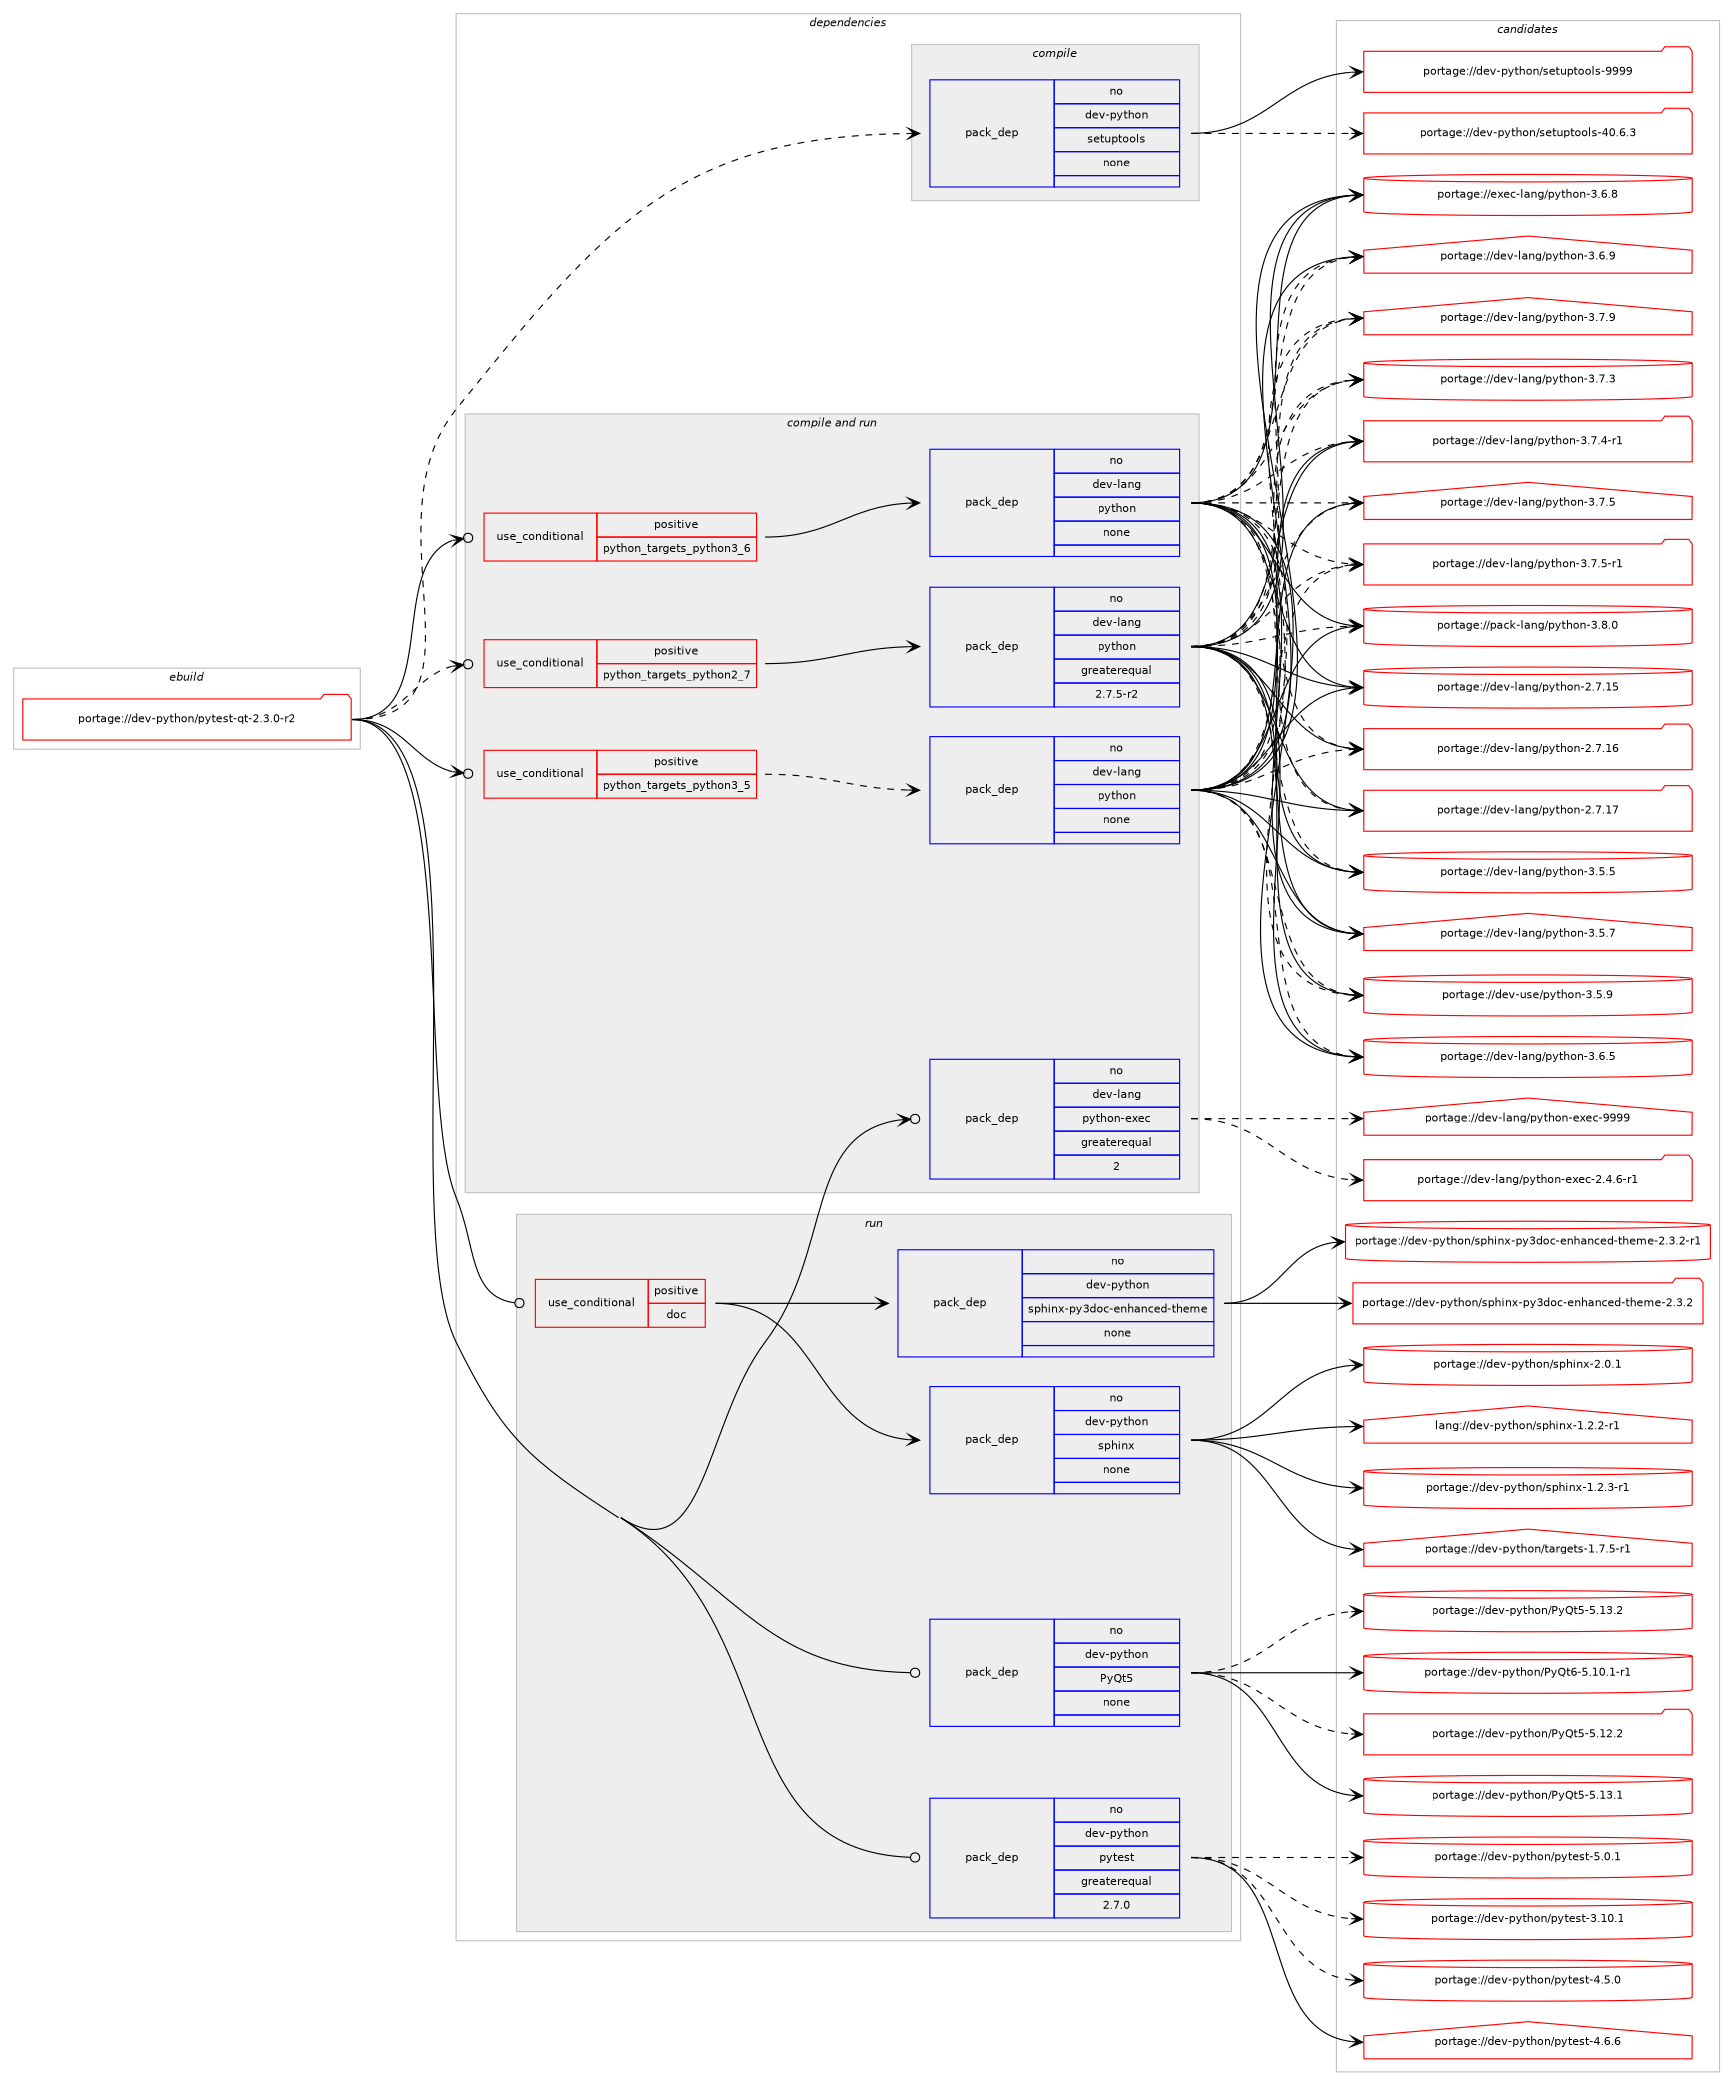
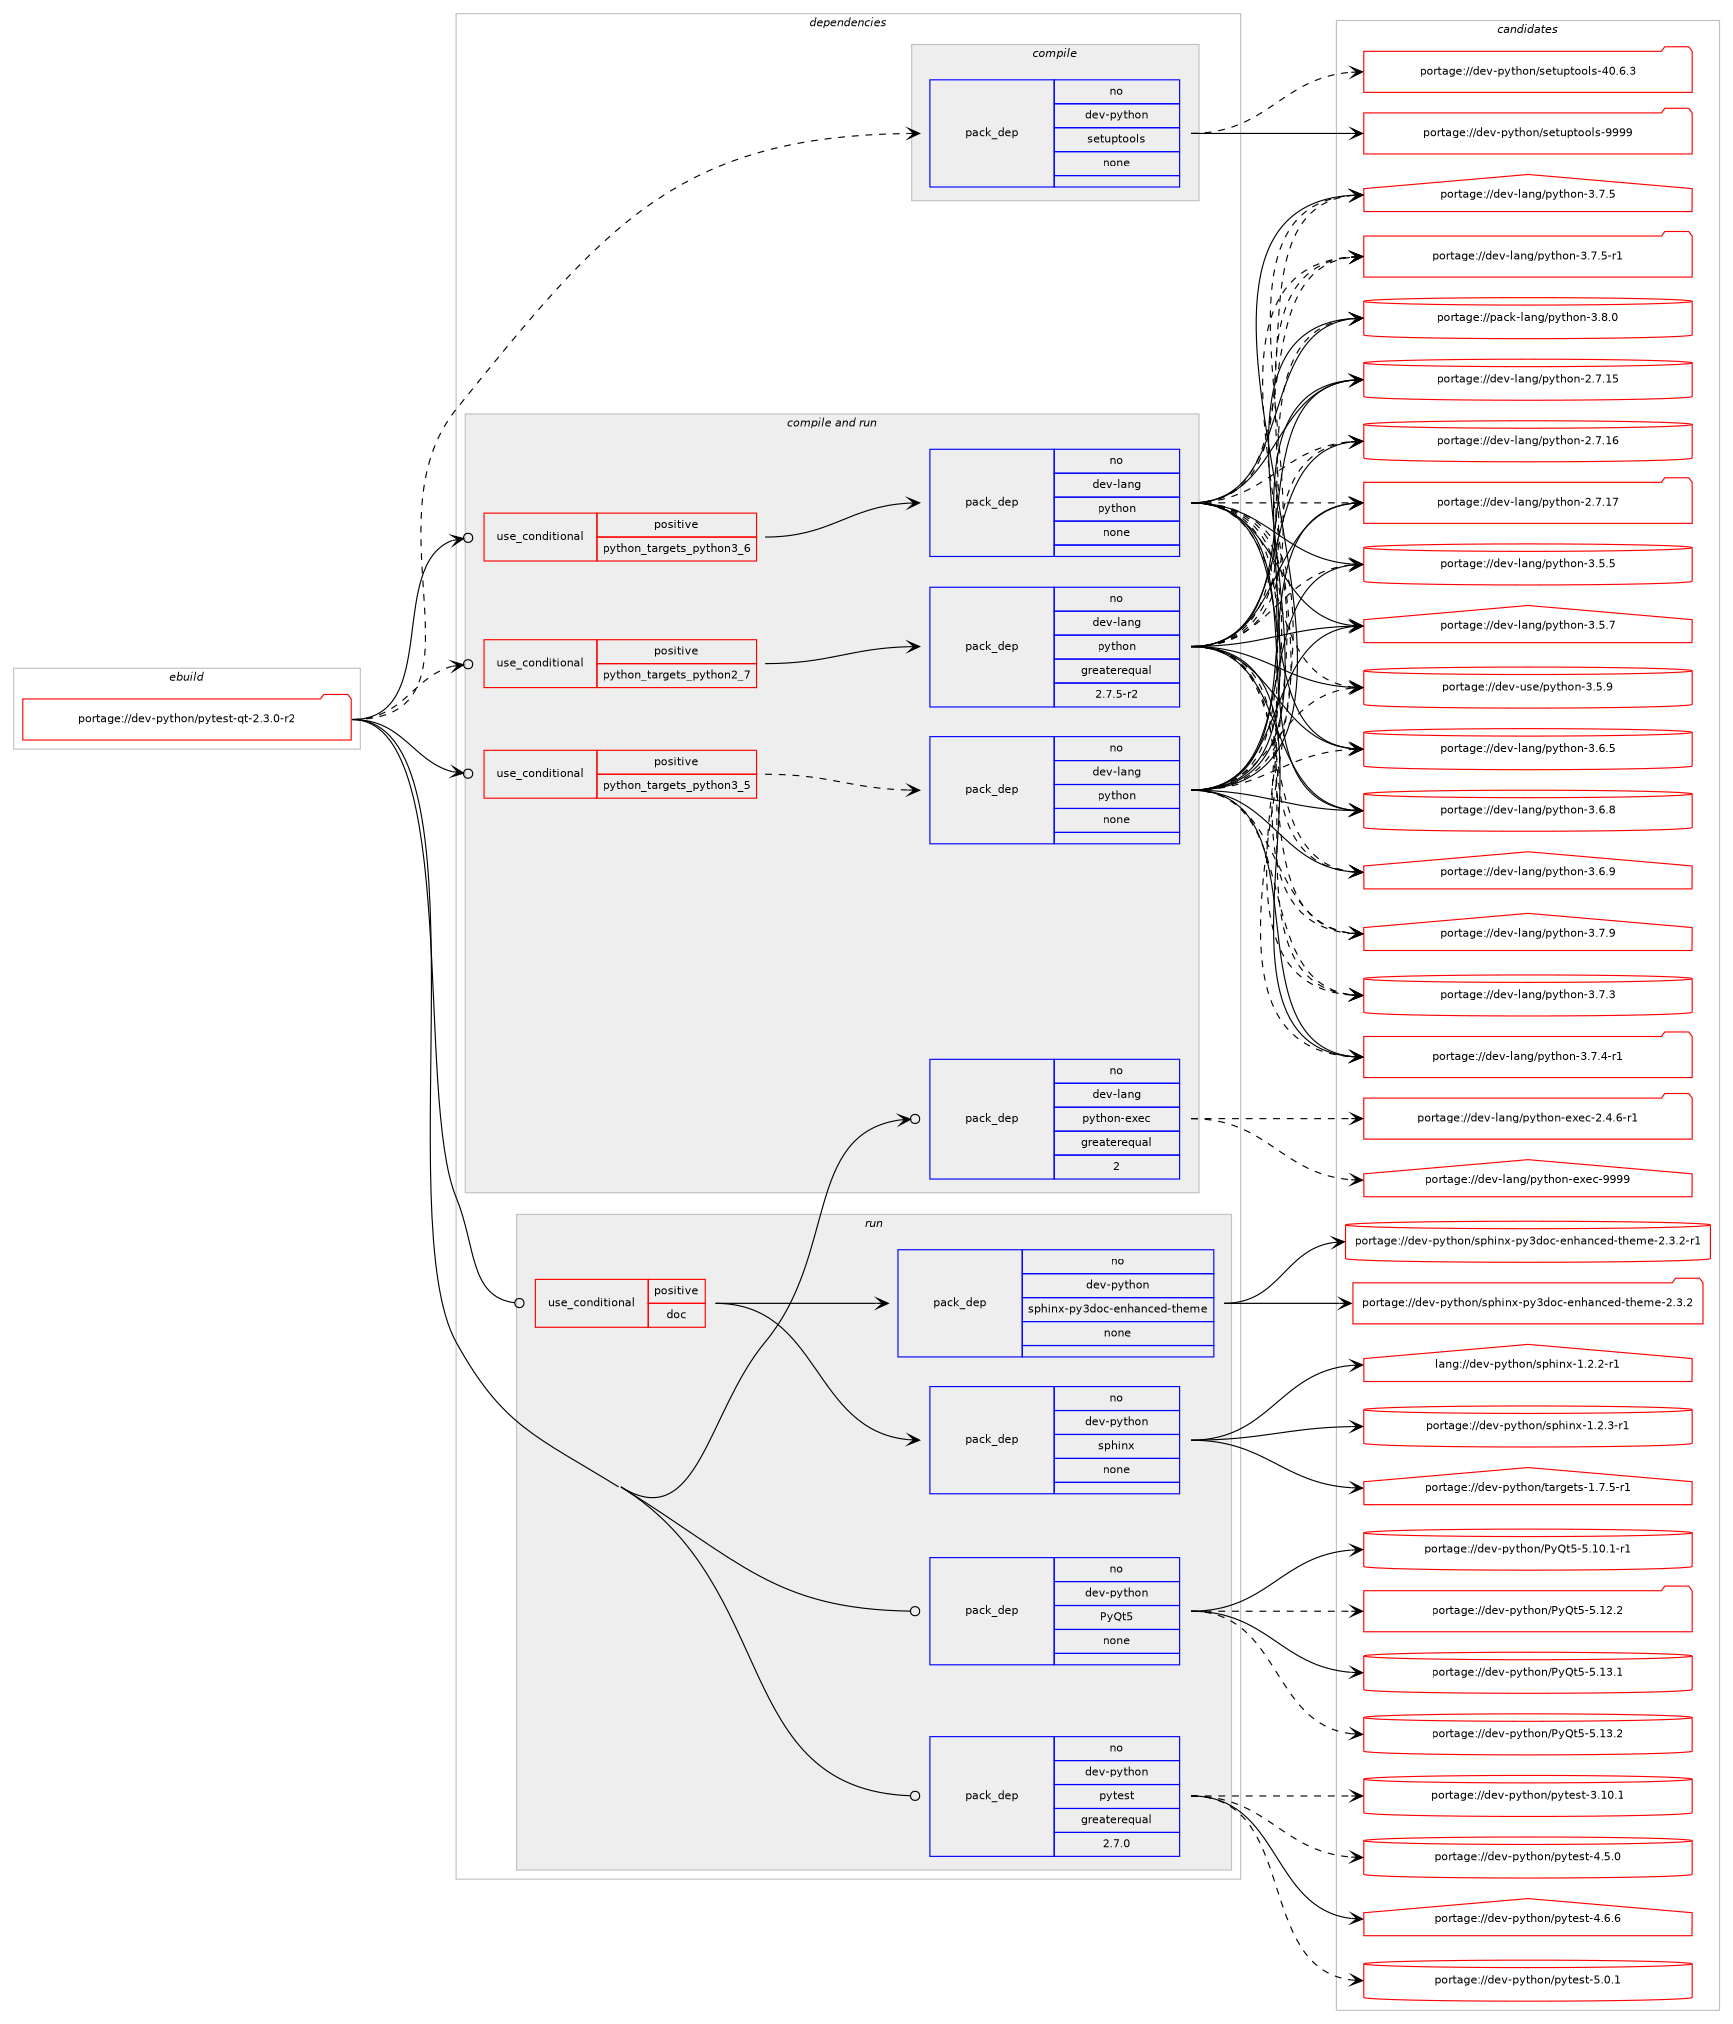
(1528, 195) -> (1528, 811)
(1528, 749) -> (1528, 441)
(1528, 1365) -> none
(1528, 1673) -> (1528, 1550)
